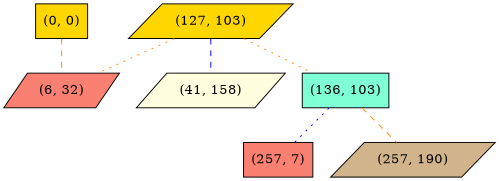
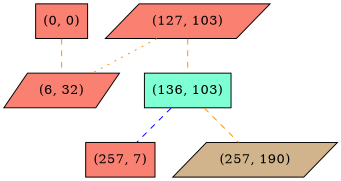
(62, 21) -> (62, 21)
(211, 21) -> (188, 21)
(278, 56) -> (188, 56)
(211, 90) -> none
(312, 125) -> (154, 125)
